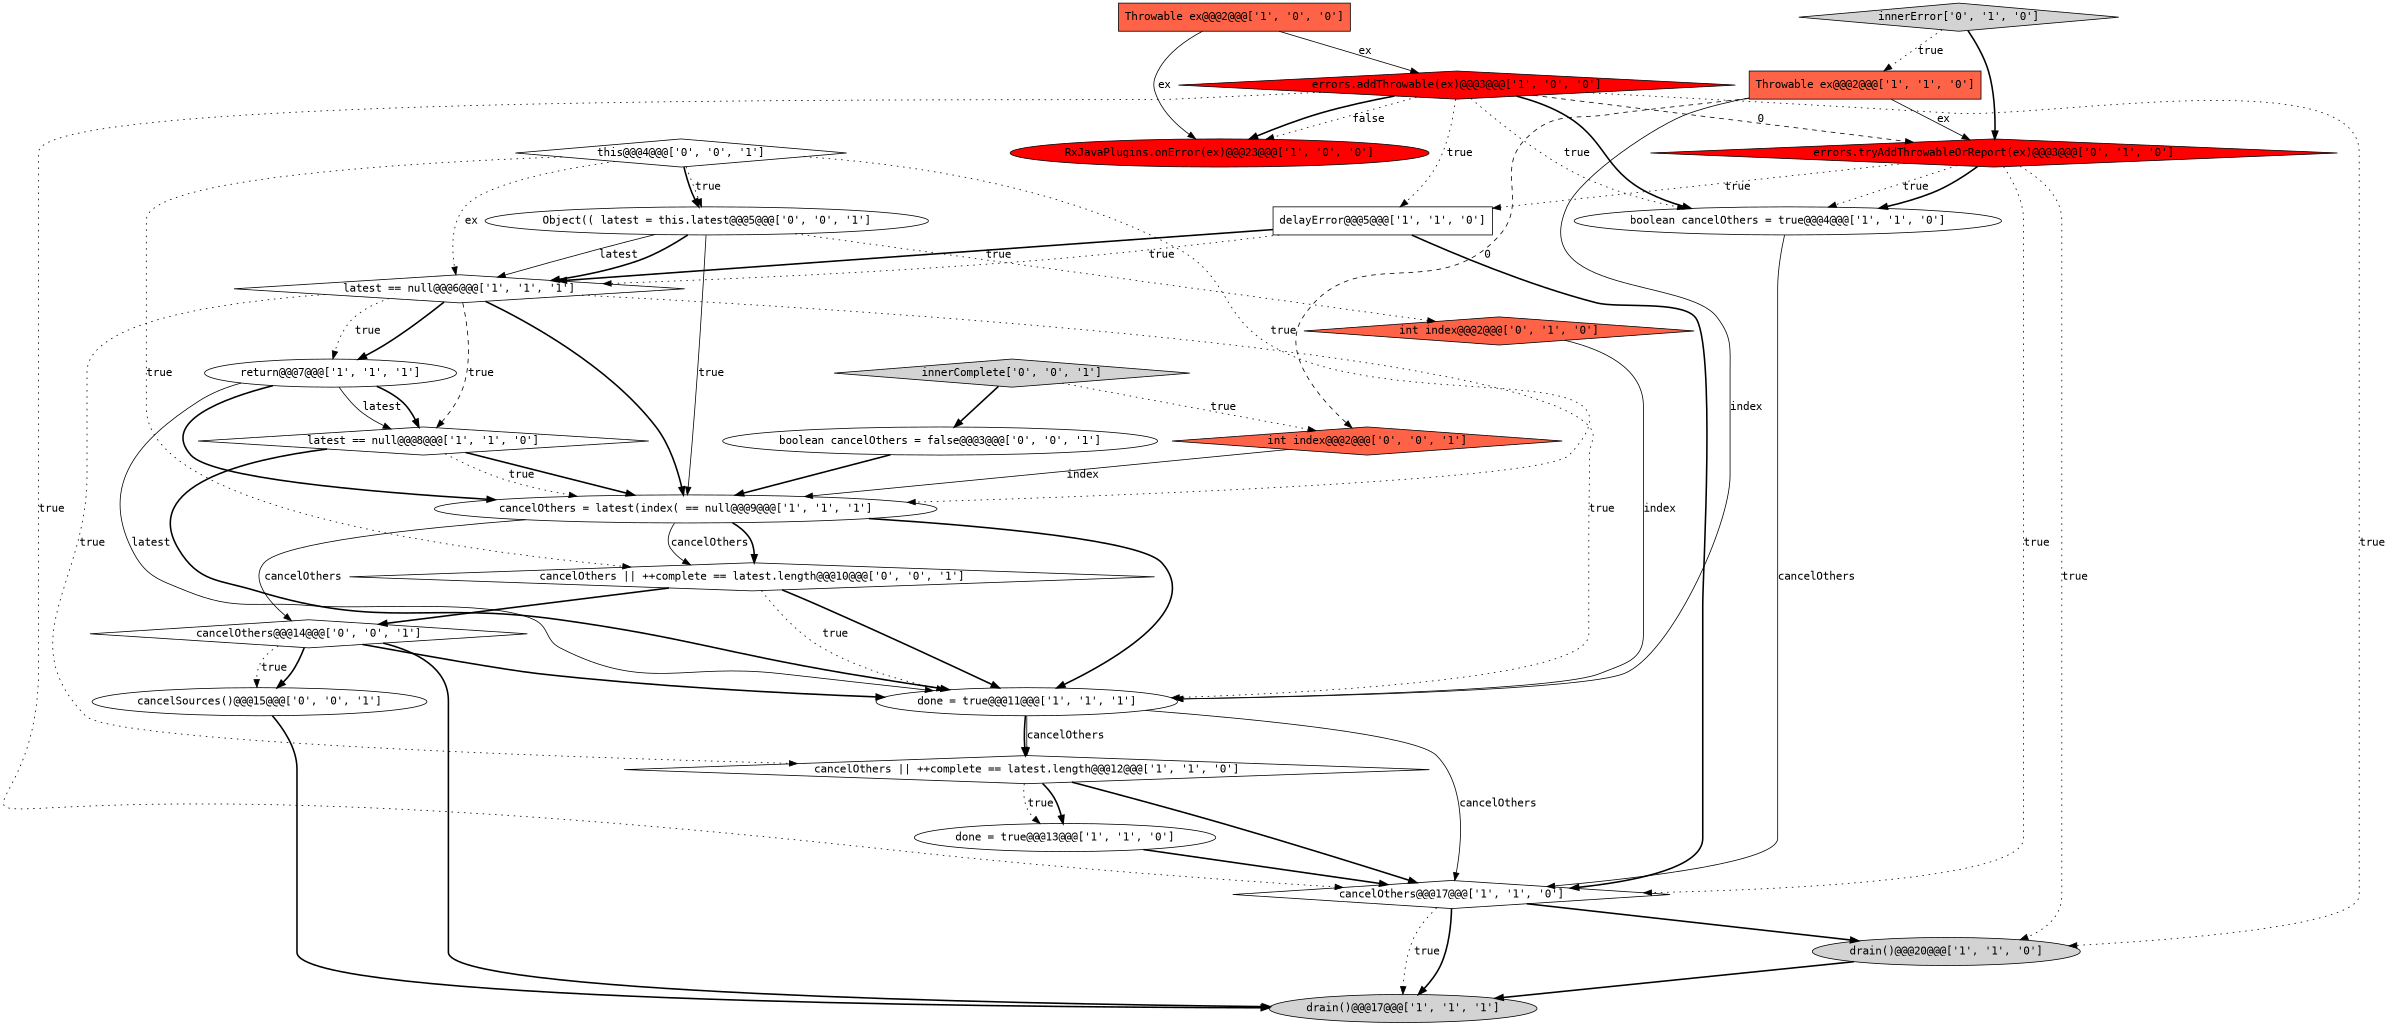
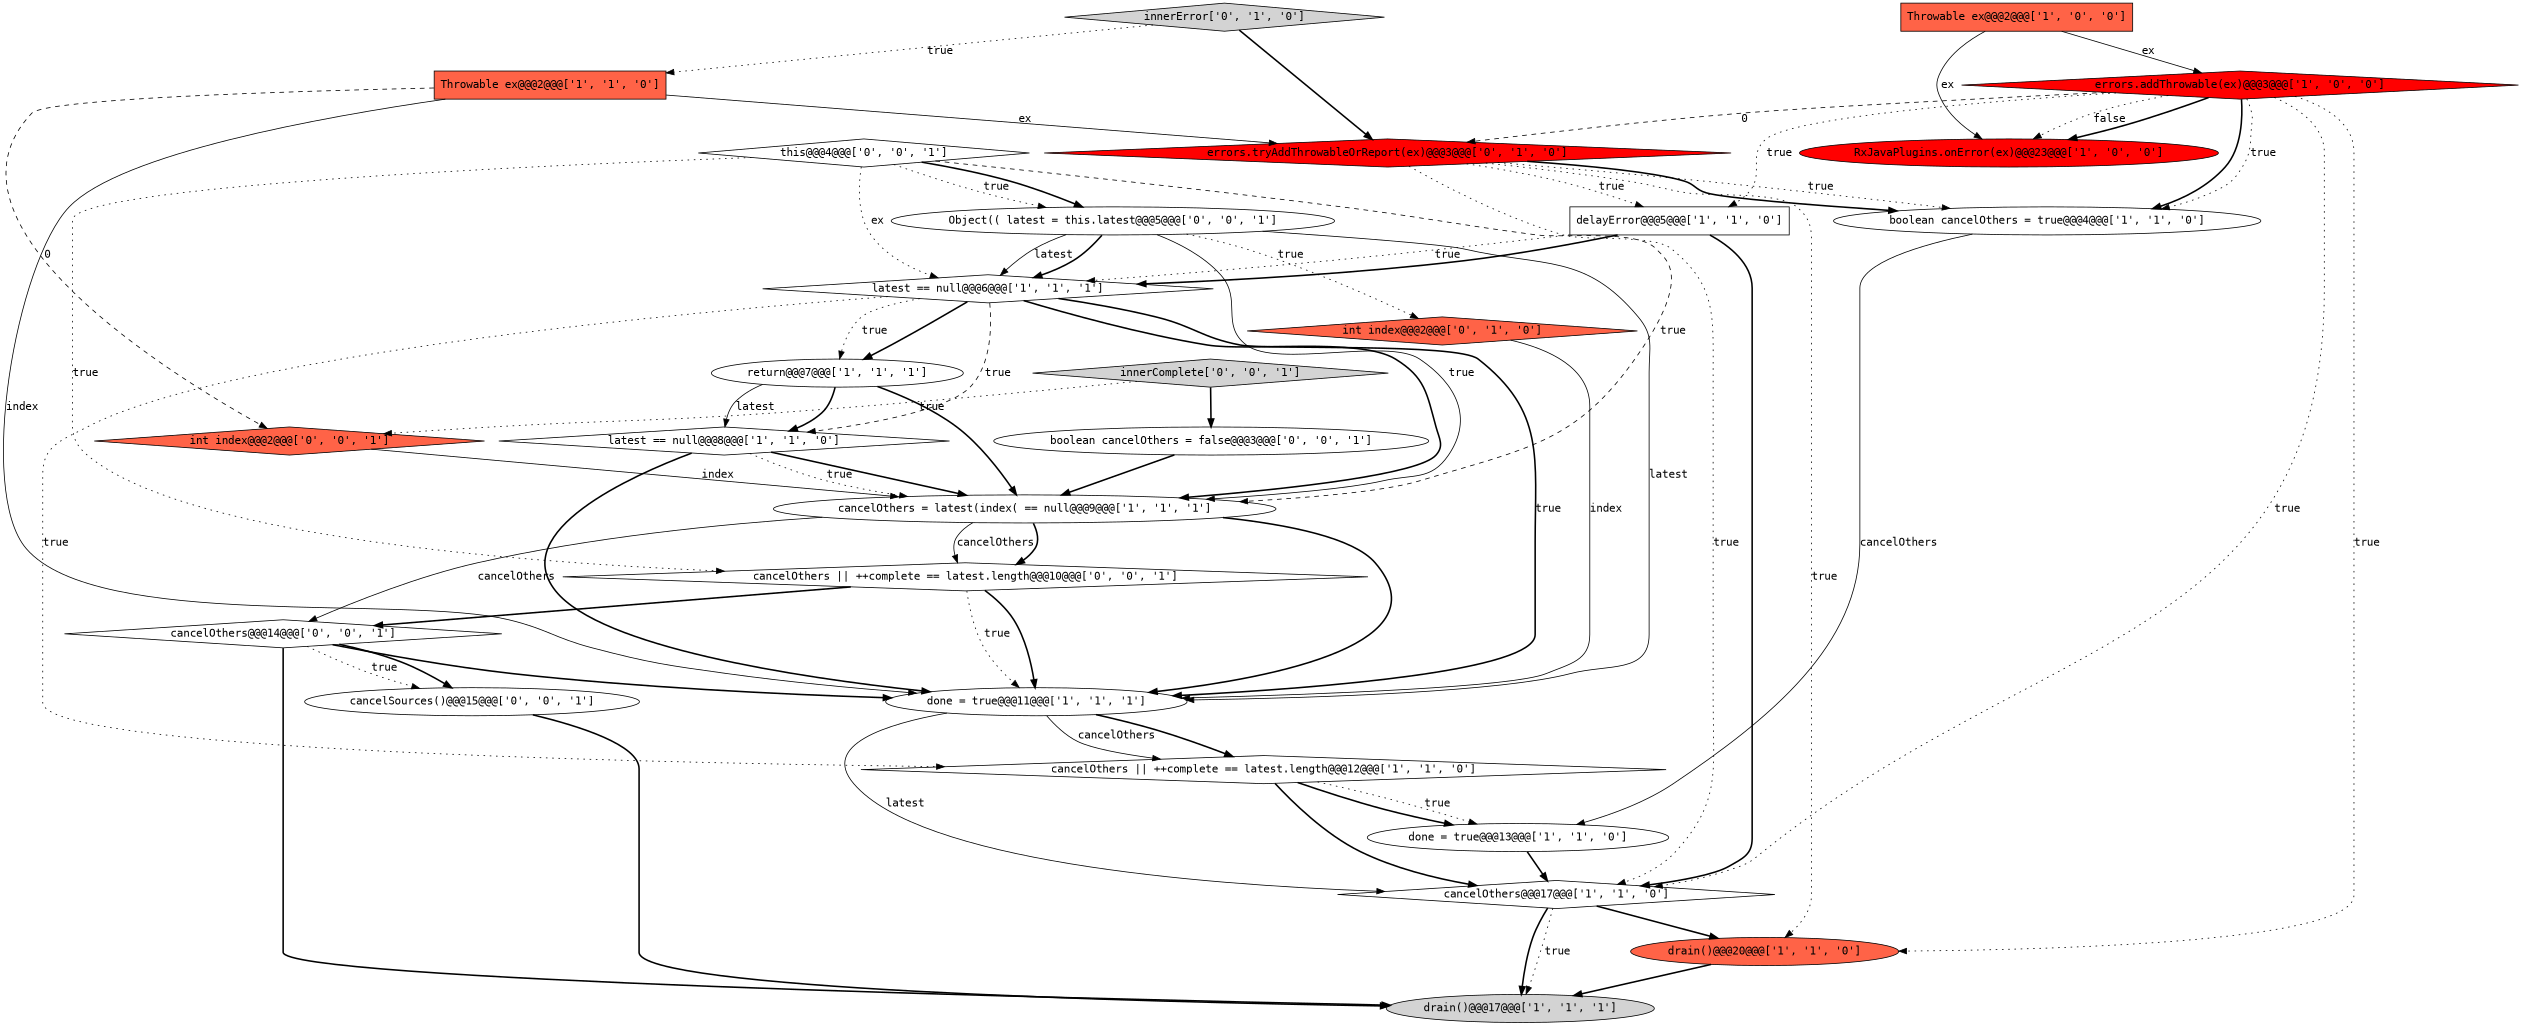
(1404, 370) -> (1534, 456)
(1558, 397) -> (1507, 231)
(415, 606) -> (1649, 514)
(1778, 652) -> (1858, 558)
(1498, 804) -> (905, 804)
(1946, 951) -> (1765, 951)
